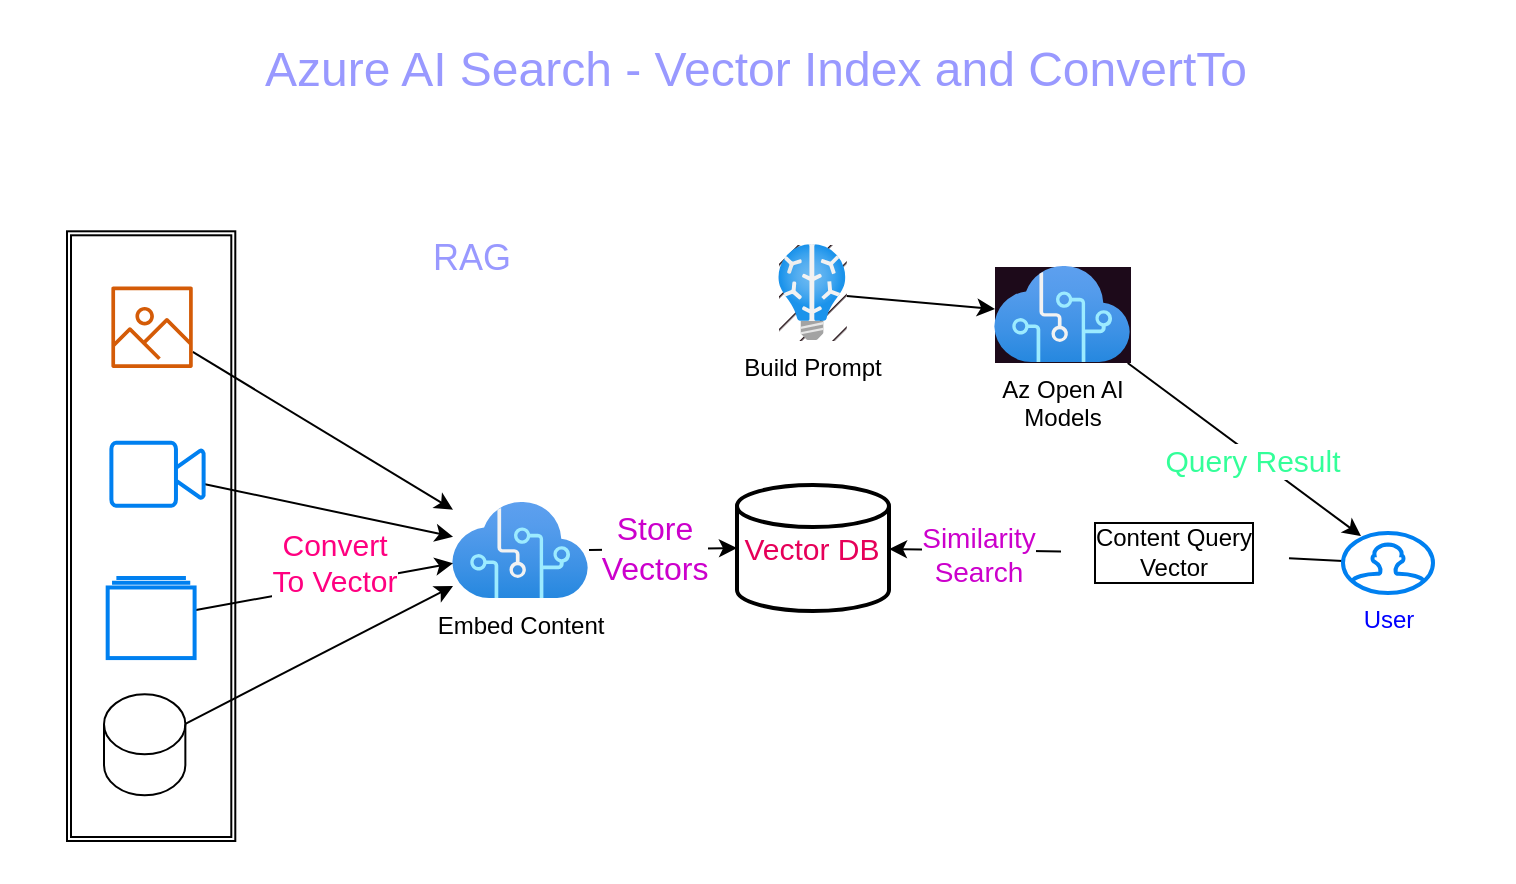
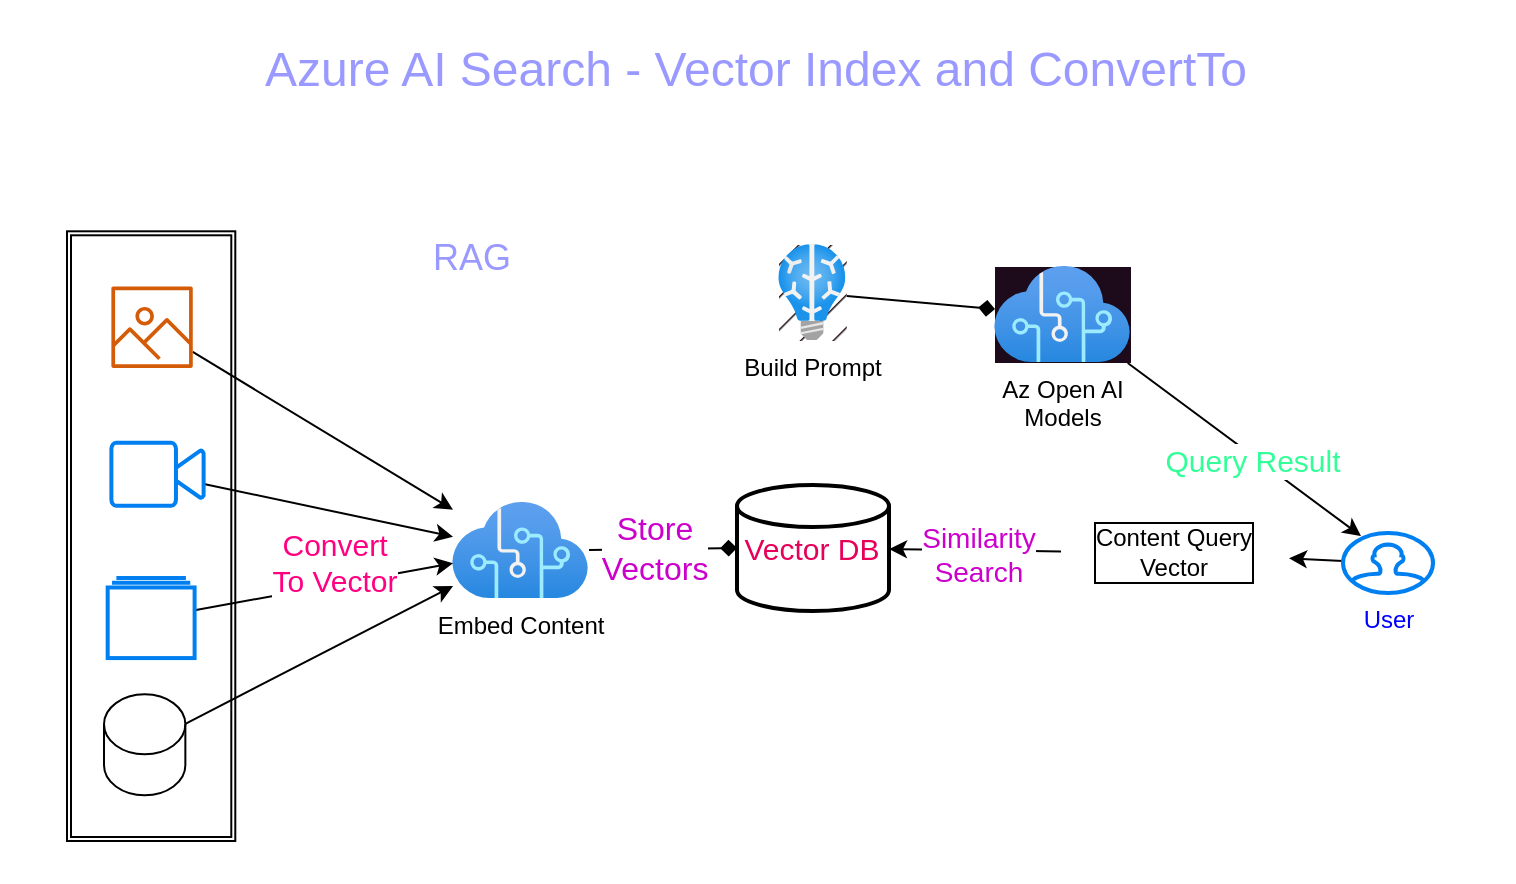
(979, 308) -> (978, 307)
(721, 548) -> (720, 548)
(1297, 559) -> (1304, 559)
